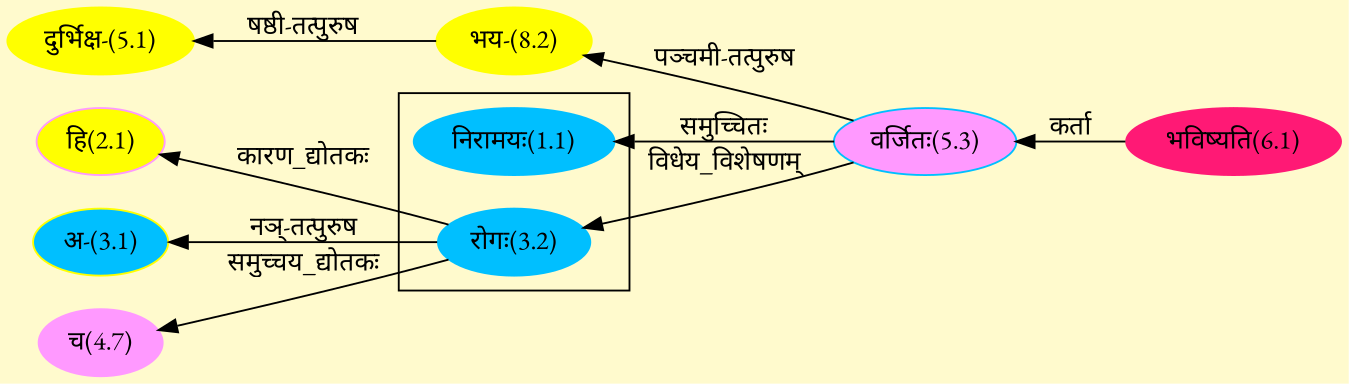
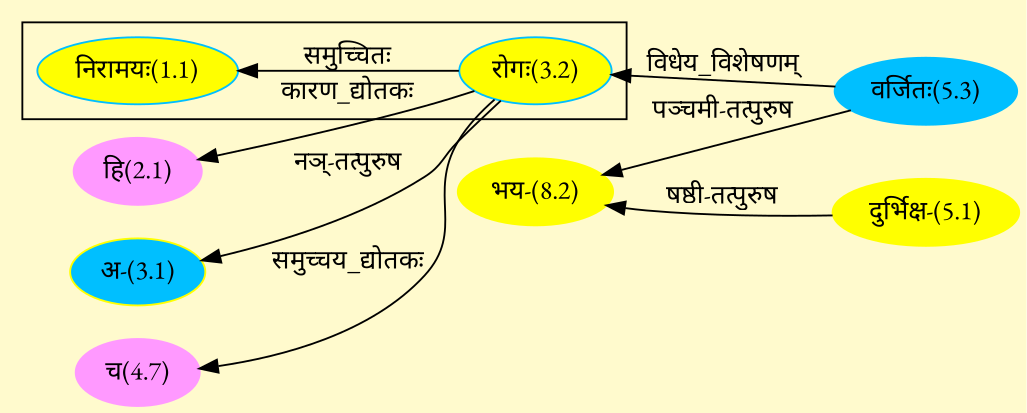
(325, 41) -> (729, 215)
(101, 142) -> (138, 171)
(514, 142) -> (138, 71)
(734, 142) -> (358, 71)
(925, 142) -> (926, 91)
(1234, 142) -> none
(514, 242) -> (535, 71)
